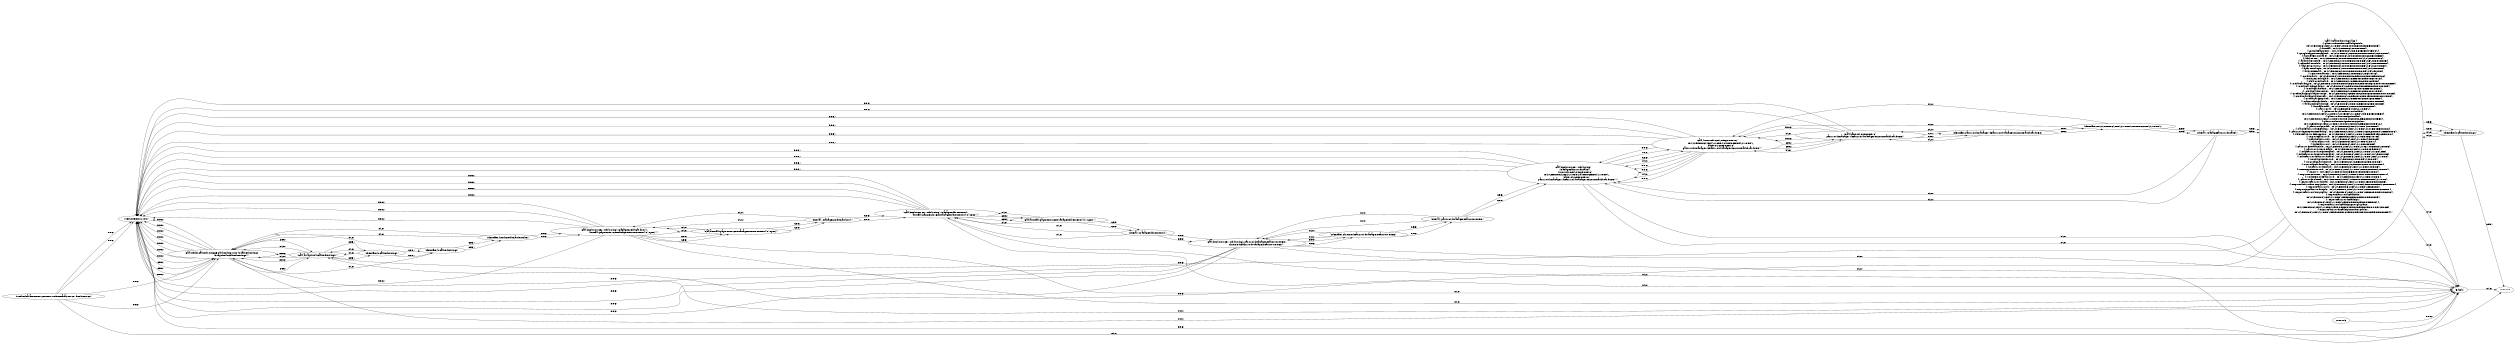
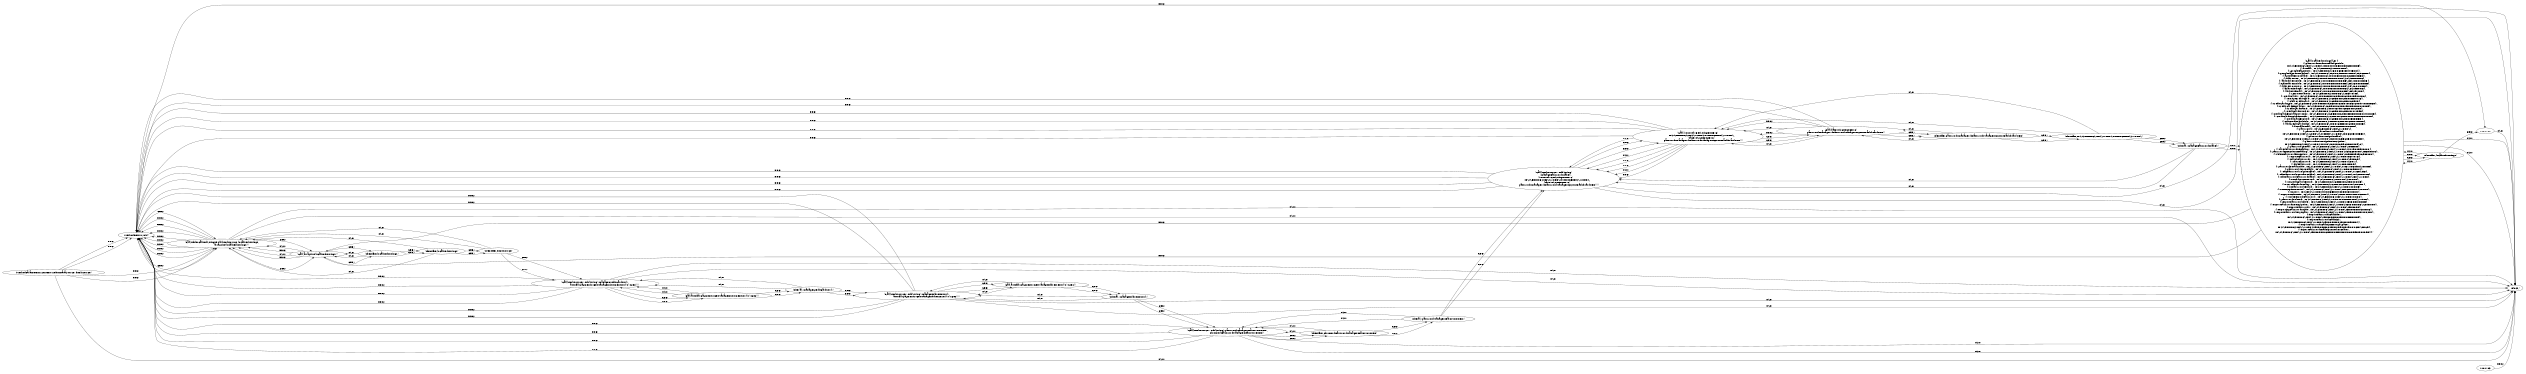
(508, 238) -> (498, 251)
(2481, 290) -> (2513, 203)
